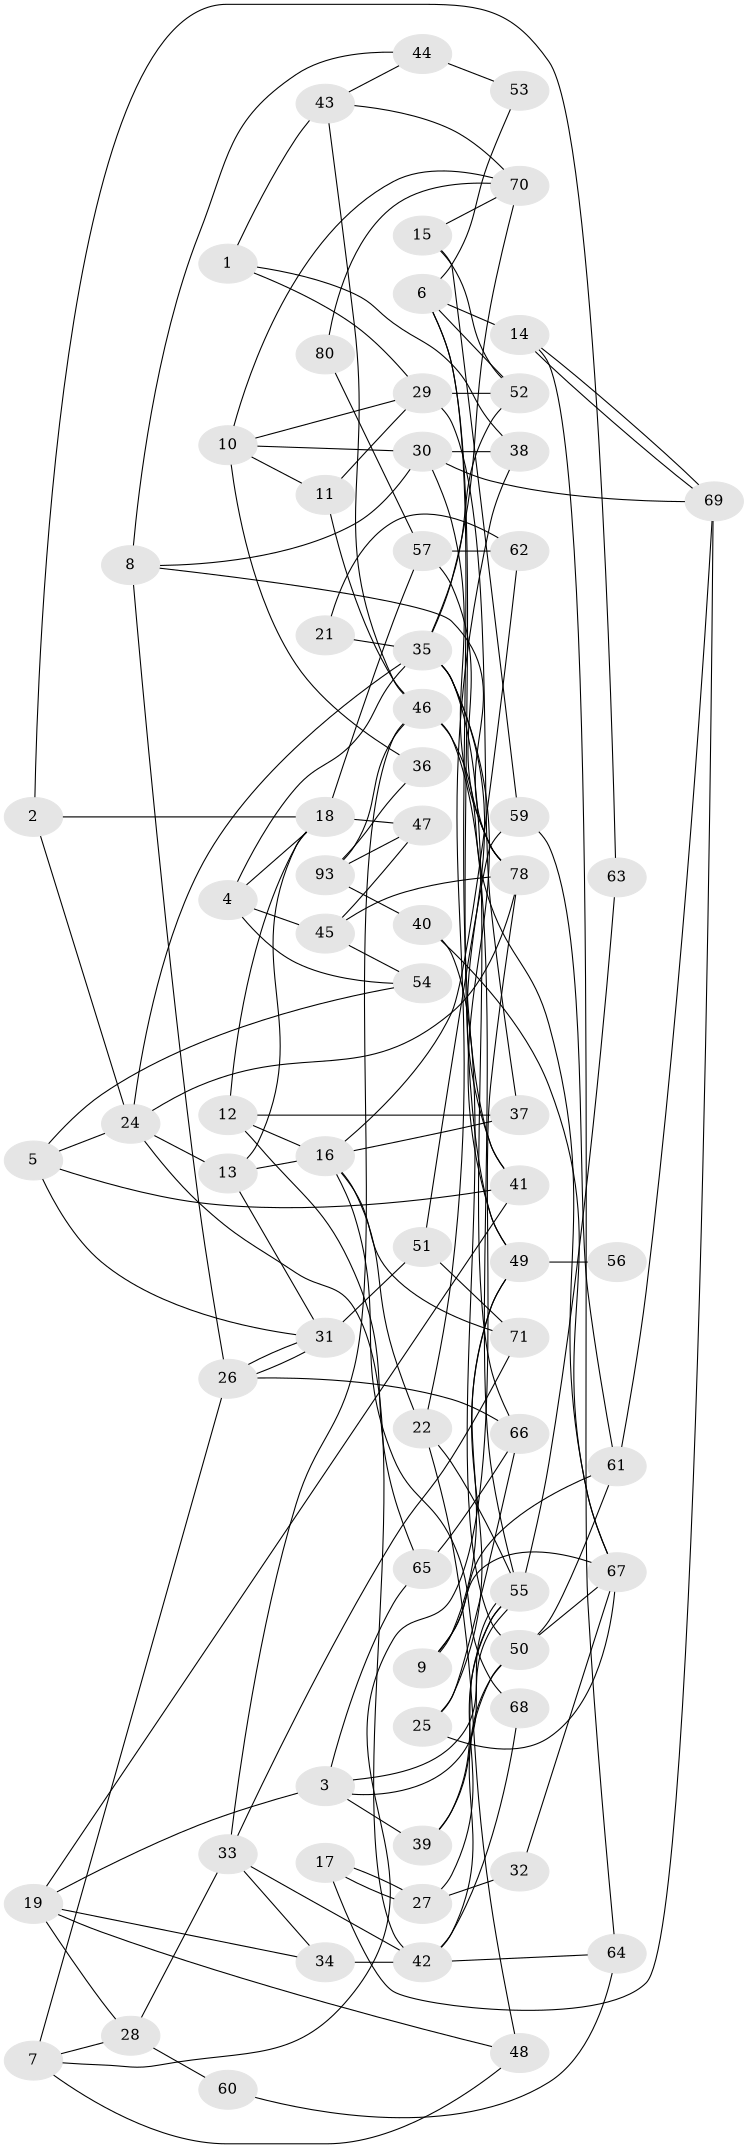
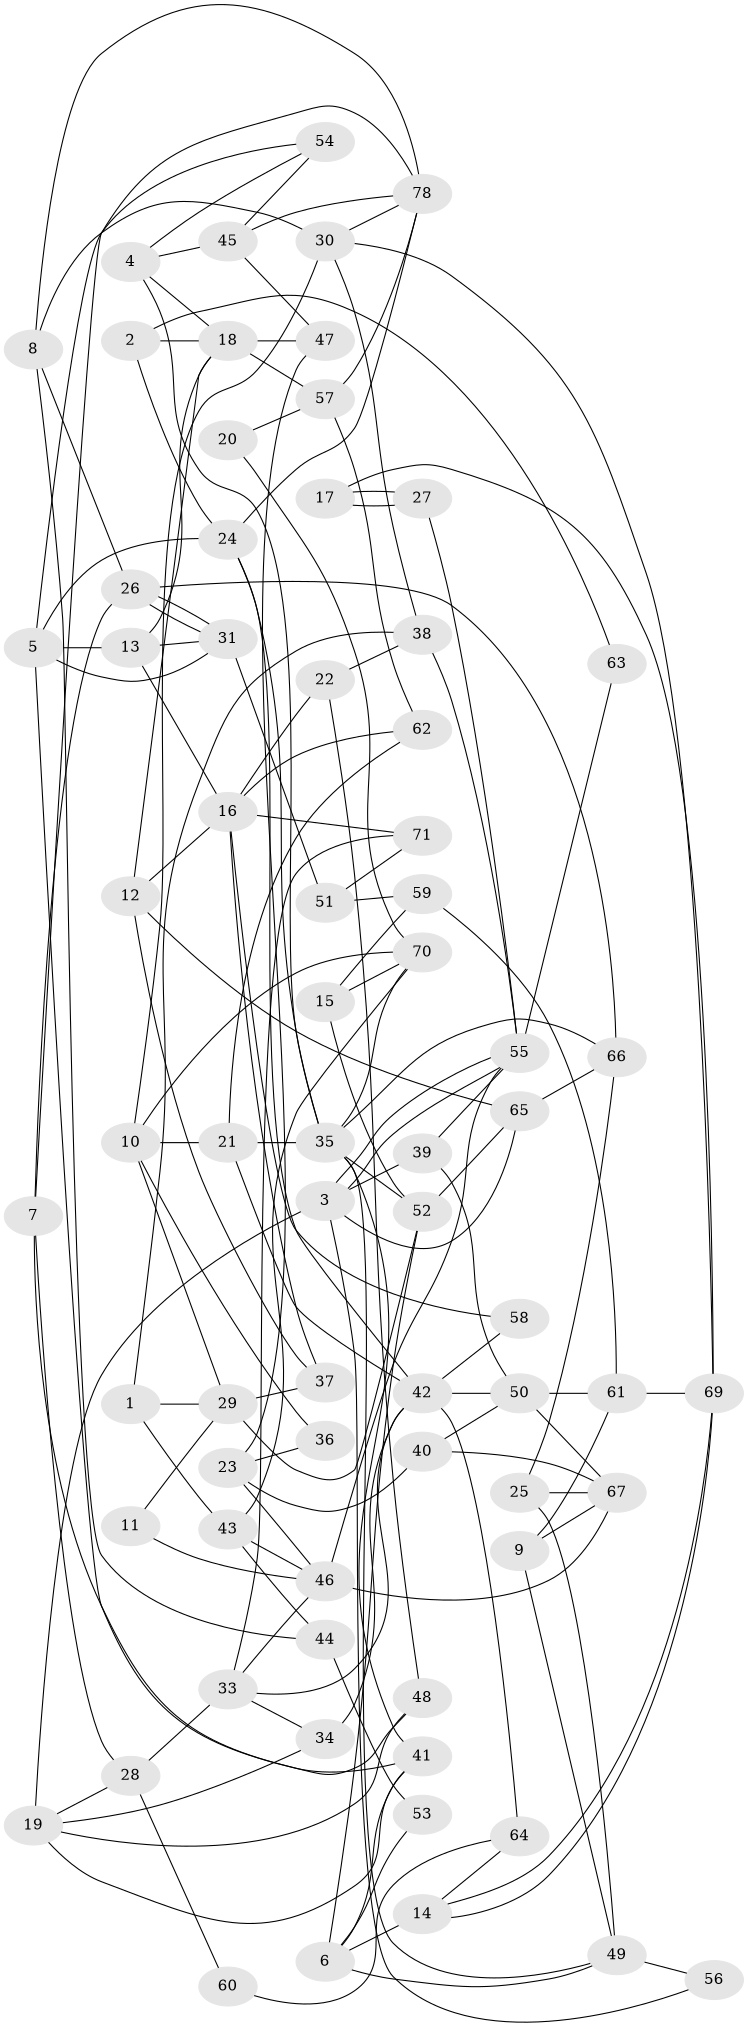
(325, 354) -> (228, 440)
(277, 470) -> (180, 1143)
(325, 875) -> (228, 1468)
(179, 1149) -> (82, 648)
none -> (475, 1158)
none -> (306, 1316)
(486, 1523) -> (482, 821)
(520, 1708) -> (520, 1319)
(520, 1872) -> none
none -> (389, 1966)
